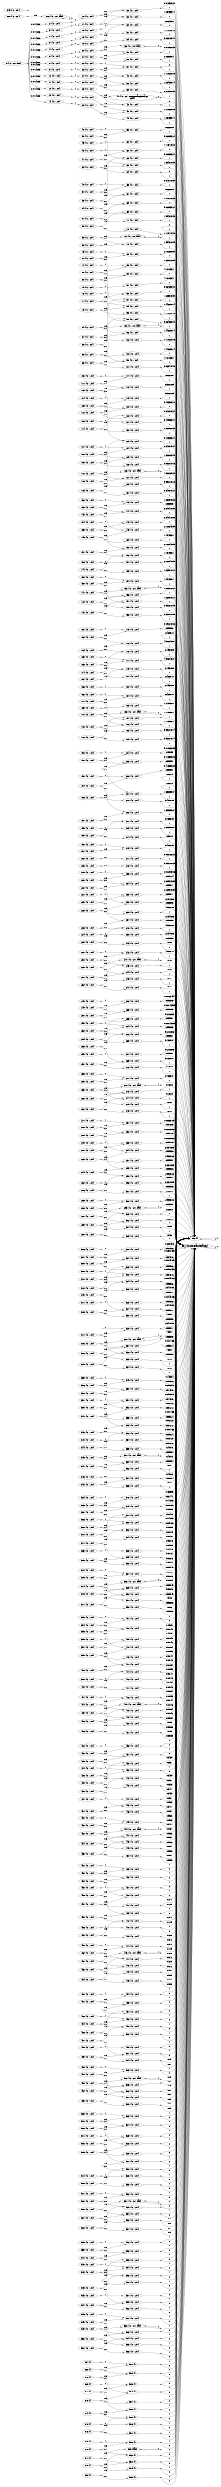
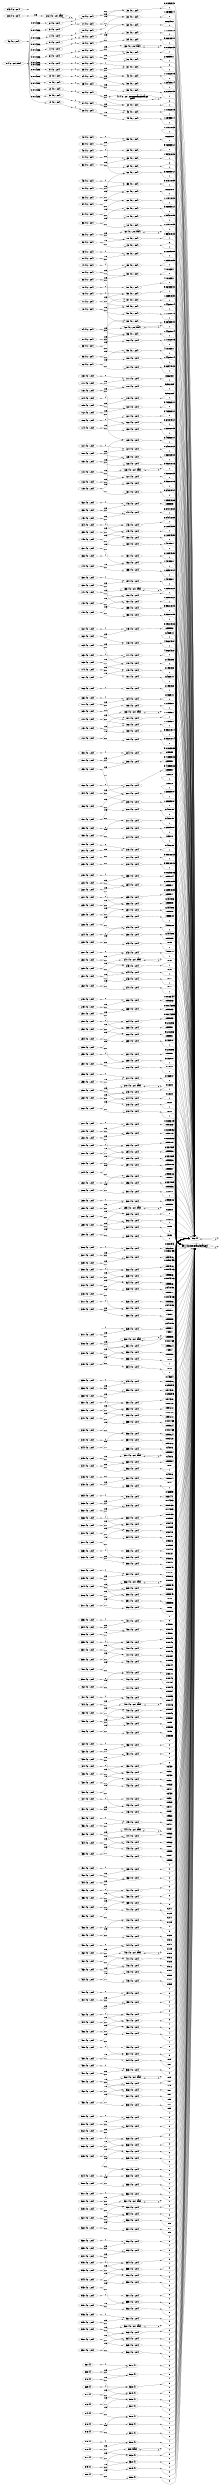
(133, 151) -> none
none -> (133, 245)
none -> (88, 769)
none -> (88, 2280)
